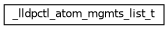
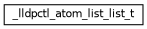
(84, 15) -> (74, 15)
